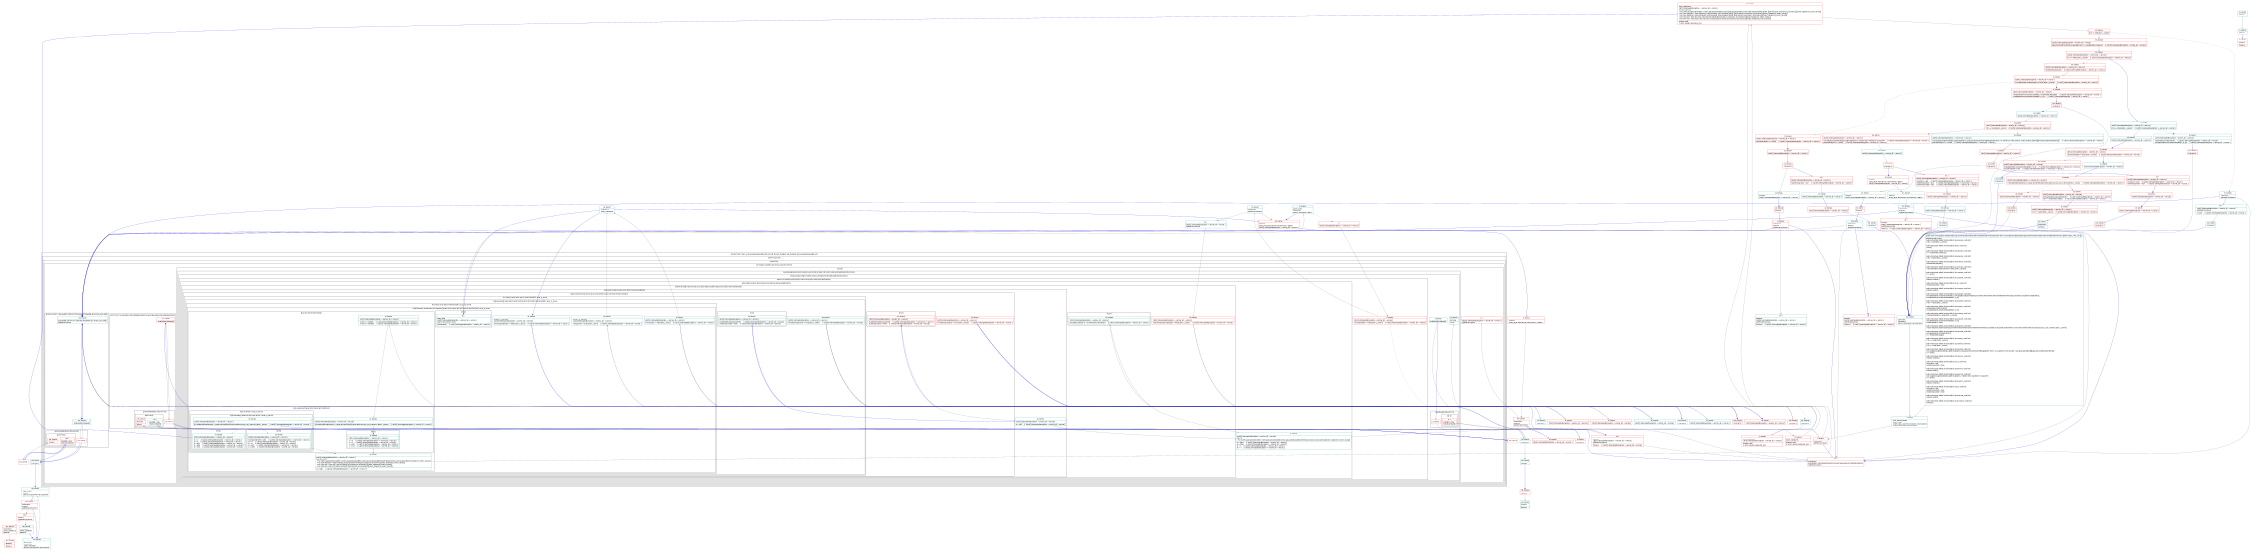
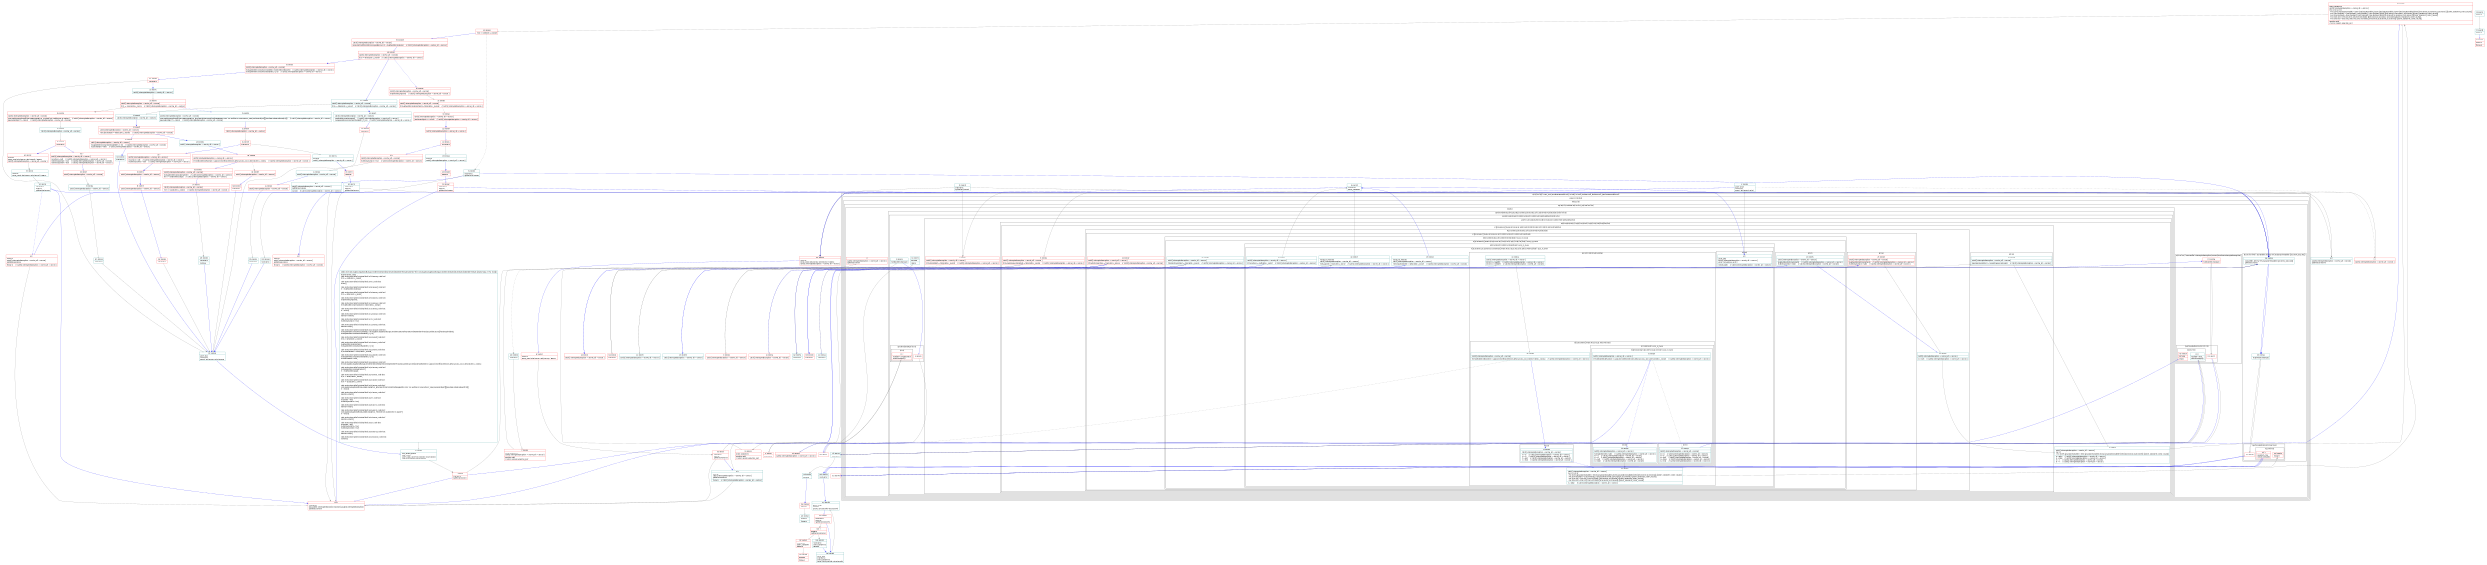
(2057, 85) -> (344, 61)
(554, 259) -> (1407, 209)
(1781, 320) -> none
(1141, 407) -> (940, 268)
(1449, 422) -> (902, 357)
(1617, 441) -> (737, 476)
